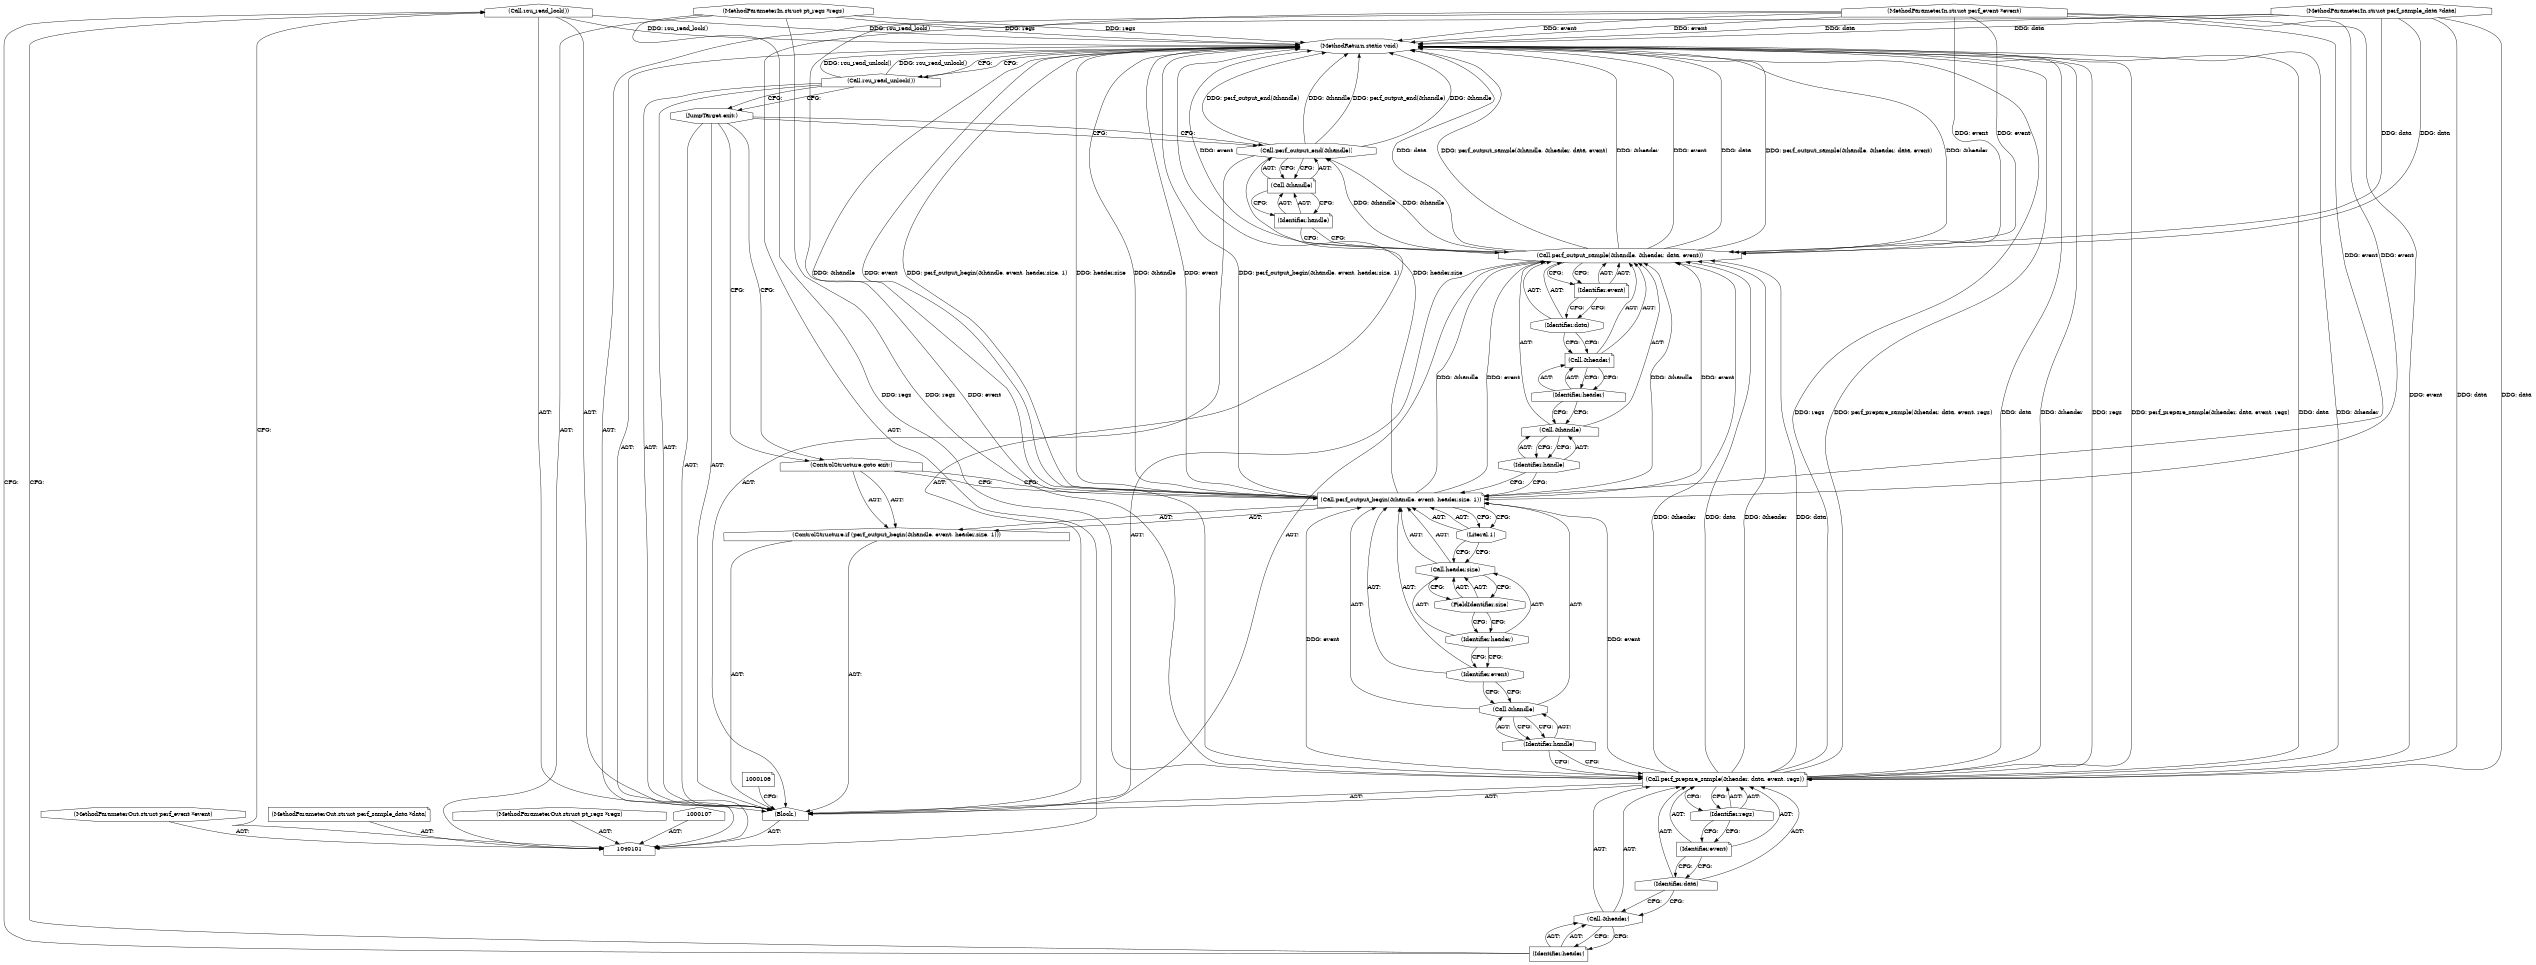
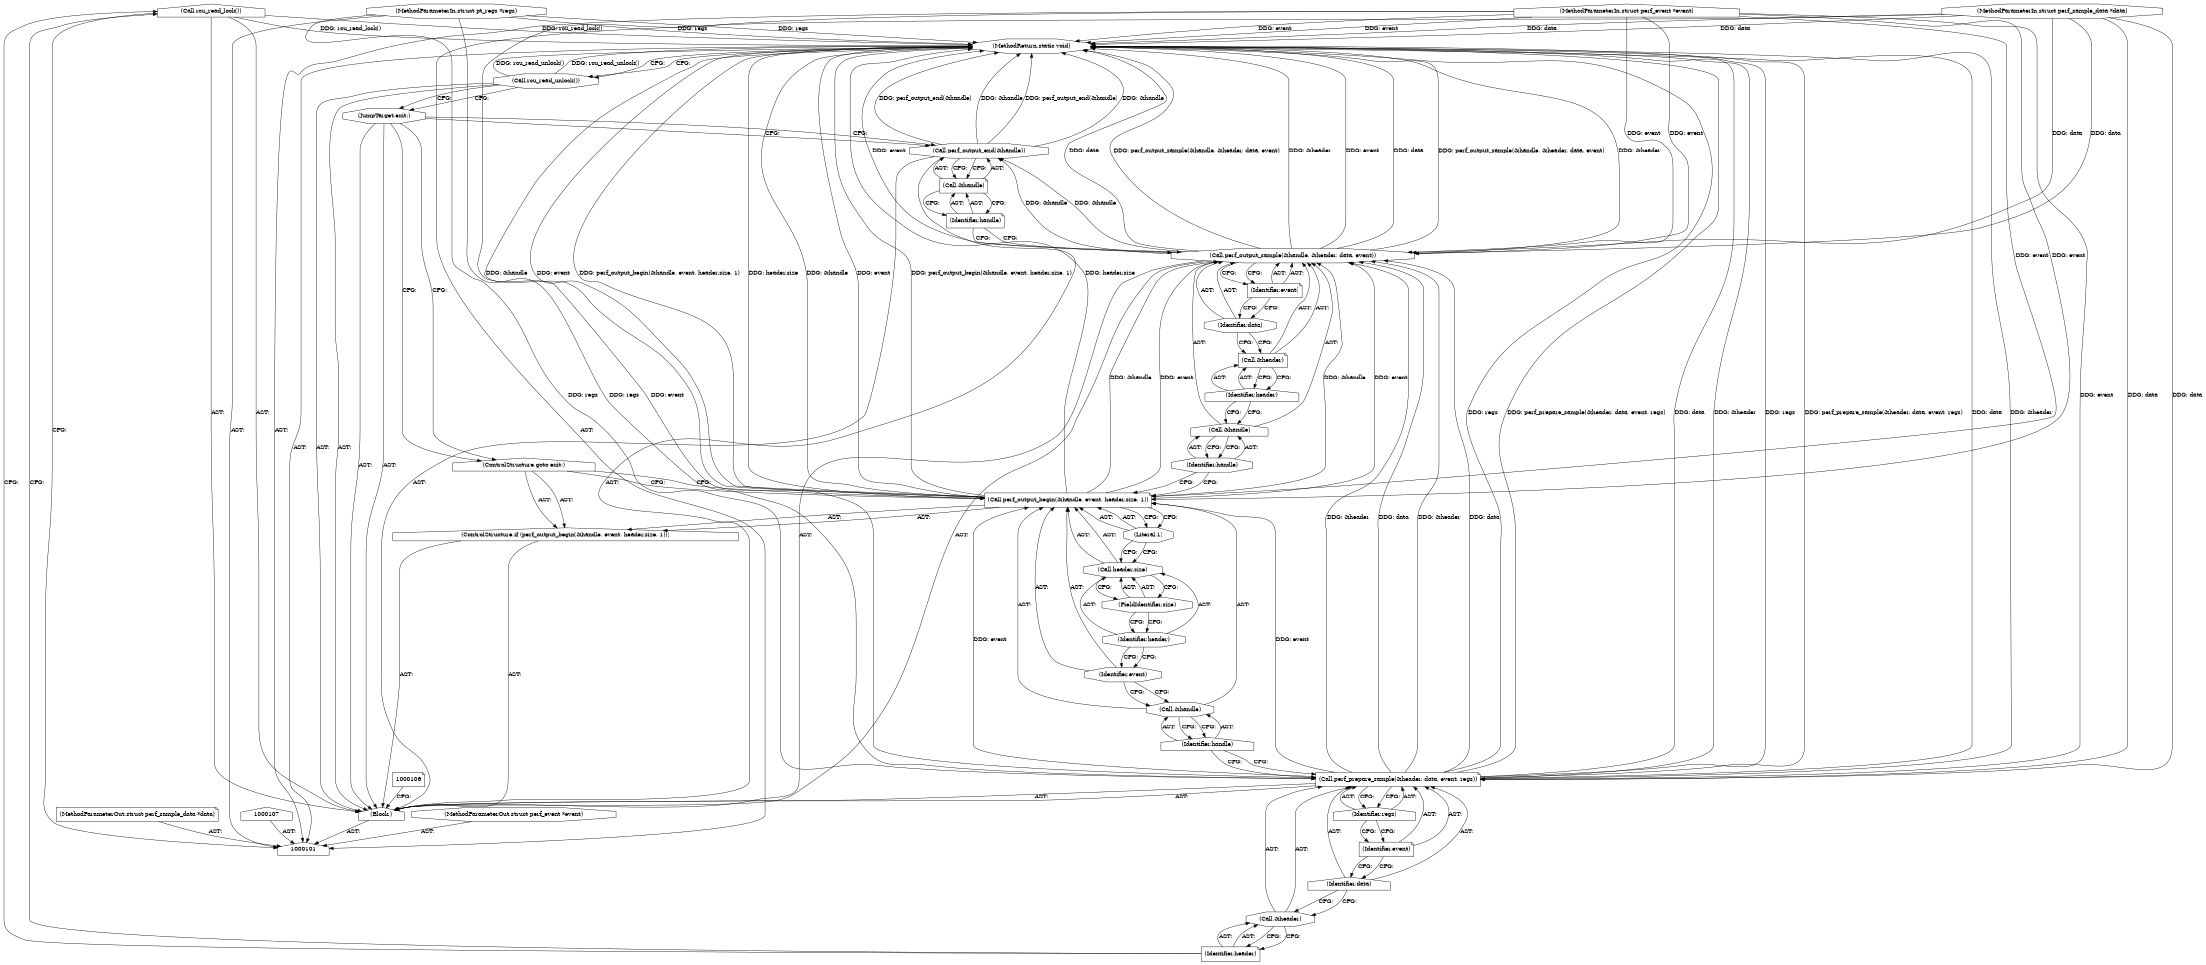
(881, 81) -> (546, 81)
(560, 814) -> none
(629, 849) -> (303, 849)
